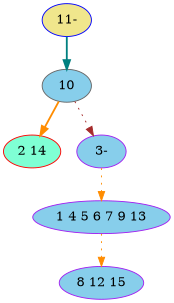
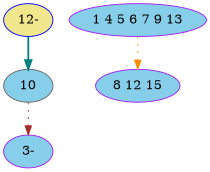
(67, 20) -> (28, 20)
(32, 151) -> none
(101, 180) -> none
